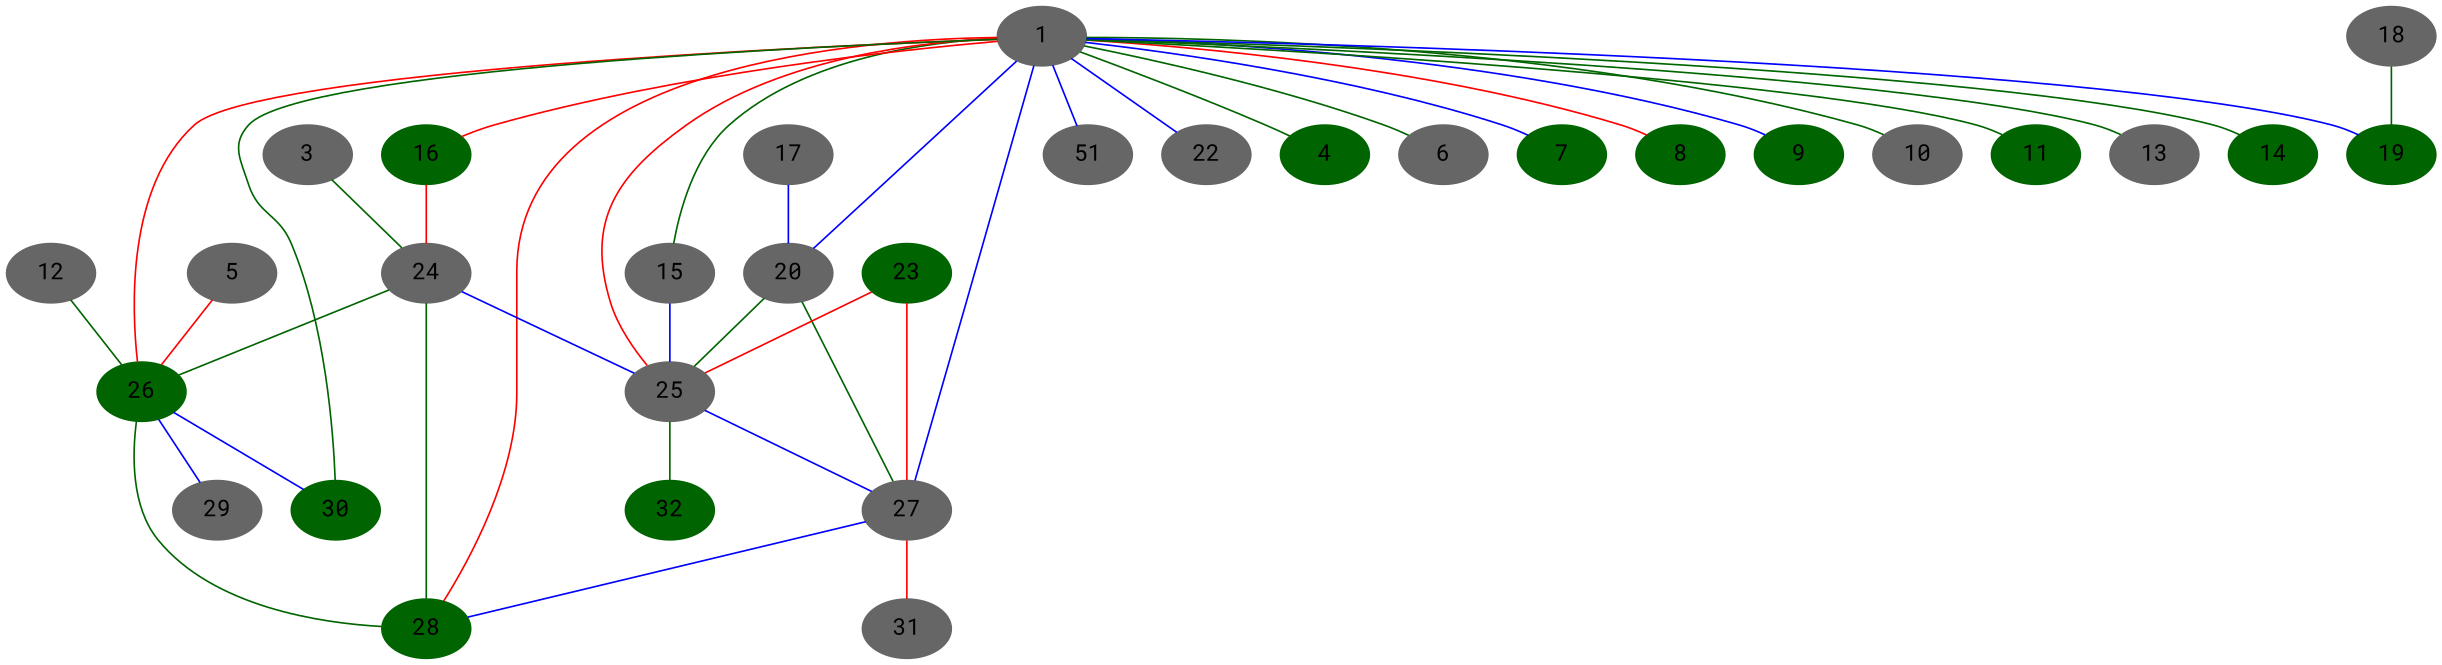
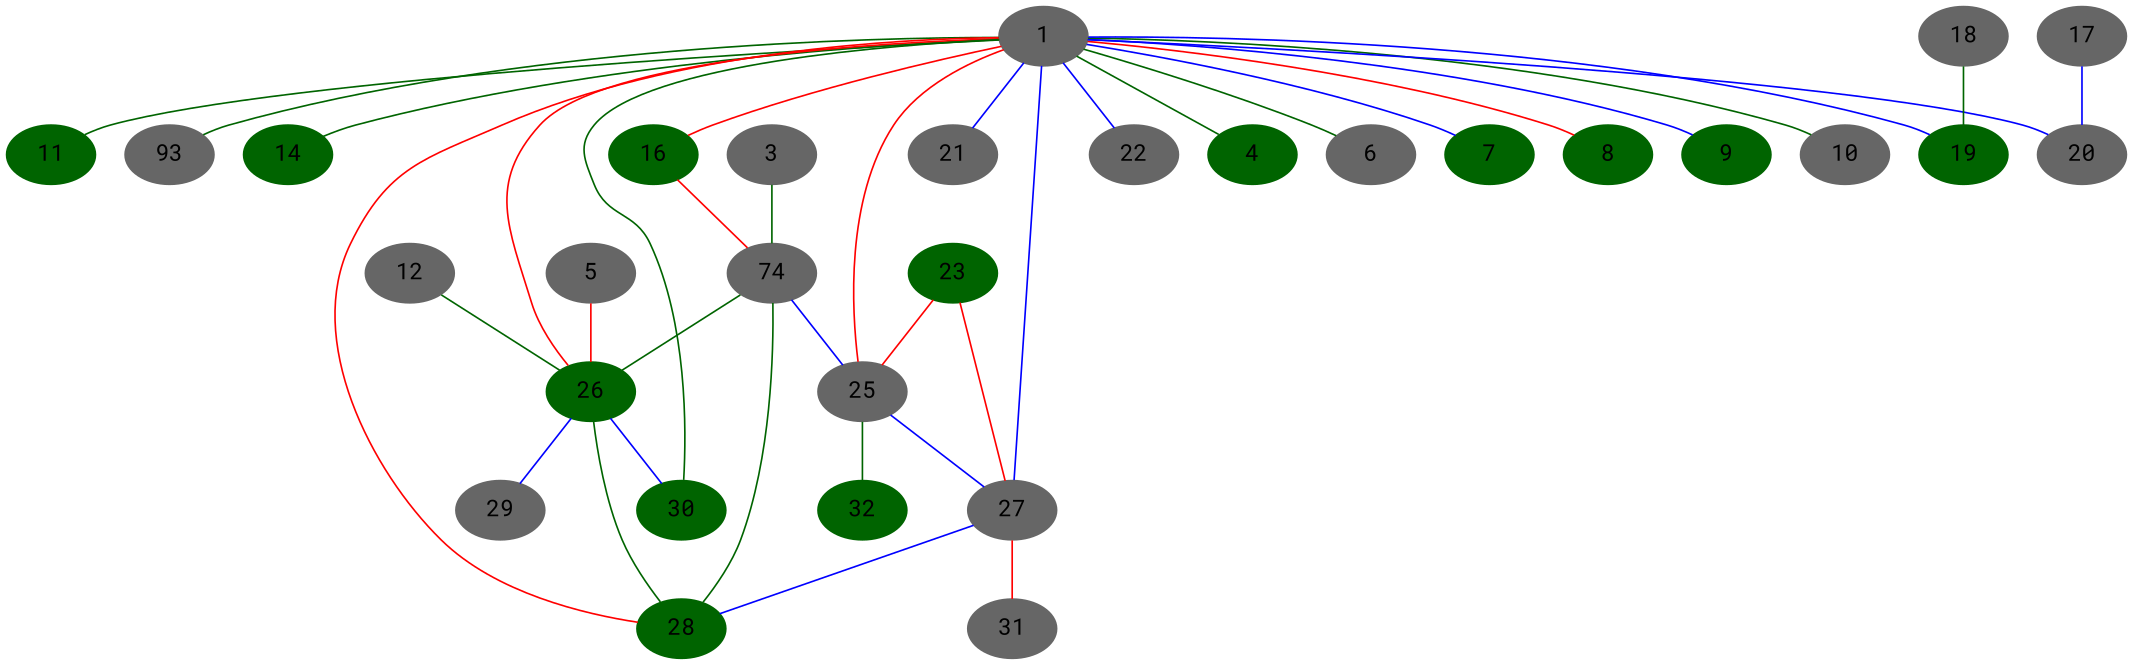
(1088, 155) -> (953, 155)
(2154, 155) -> (170, 155)
(426, 273) -> (772, 273)
(670, 273) -> none
(729, 332) -> none
(848, 392) -> none
